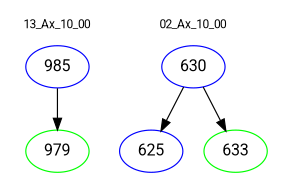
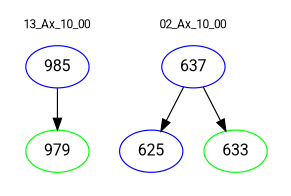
(193, 67) -> (193, 67)
